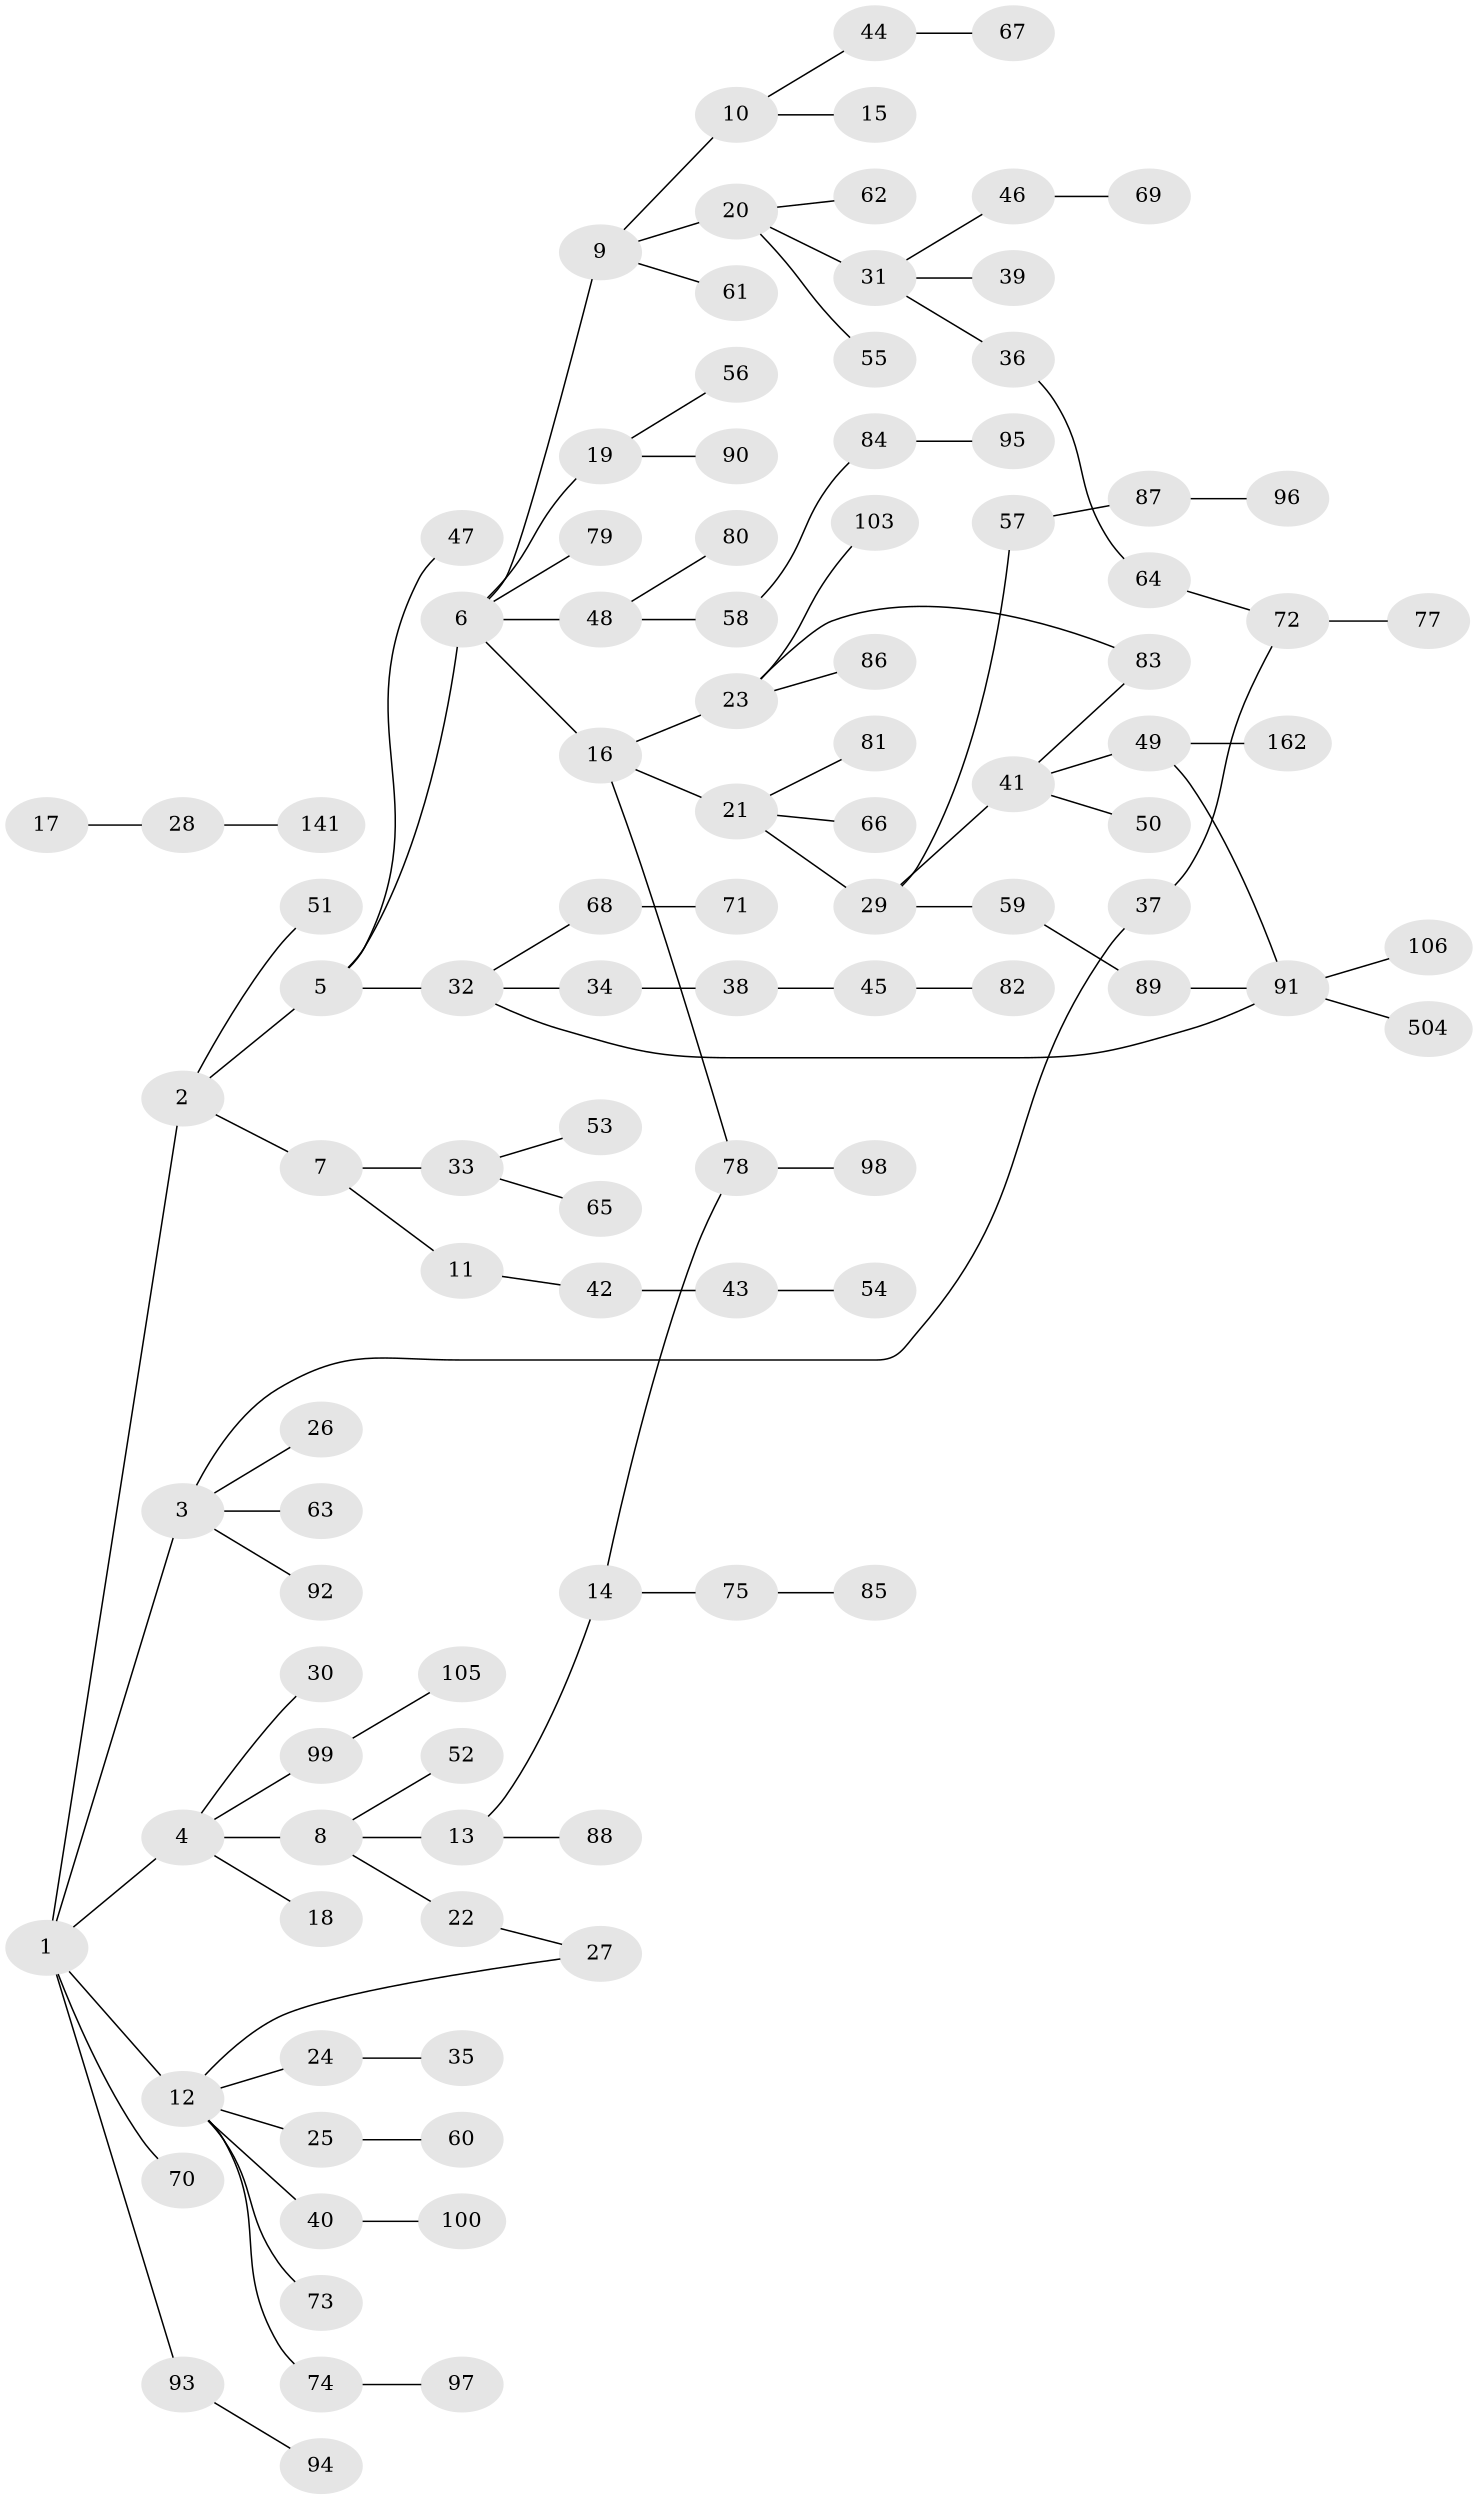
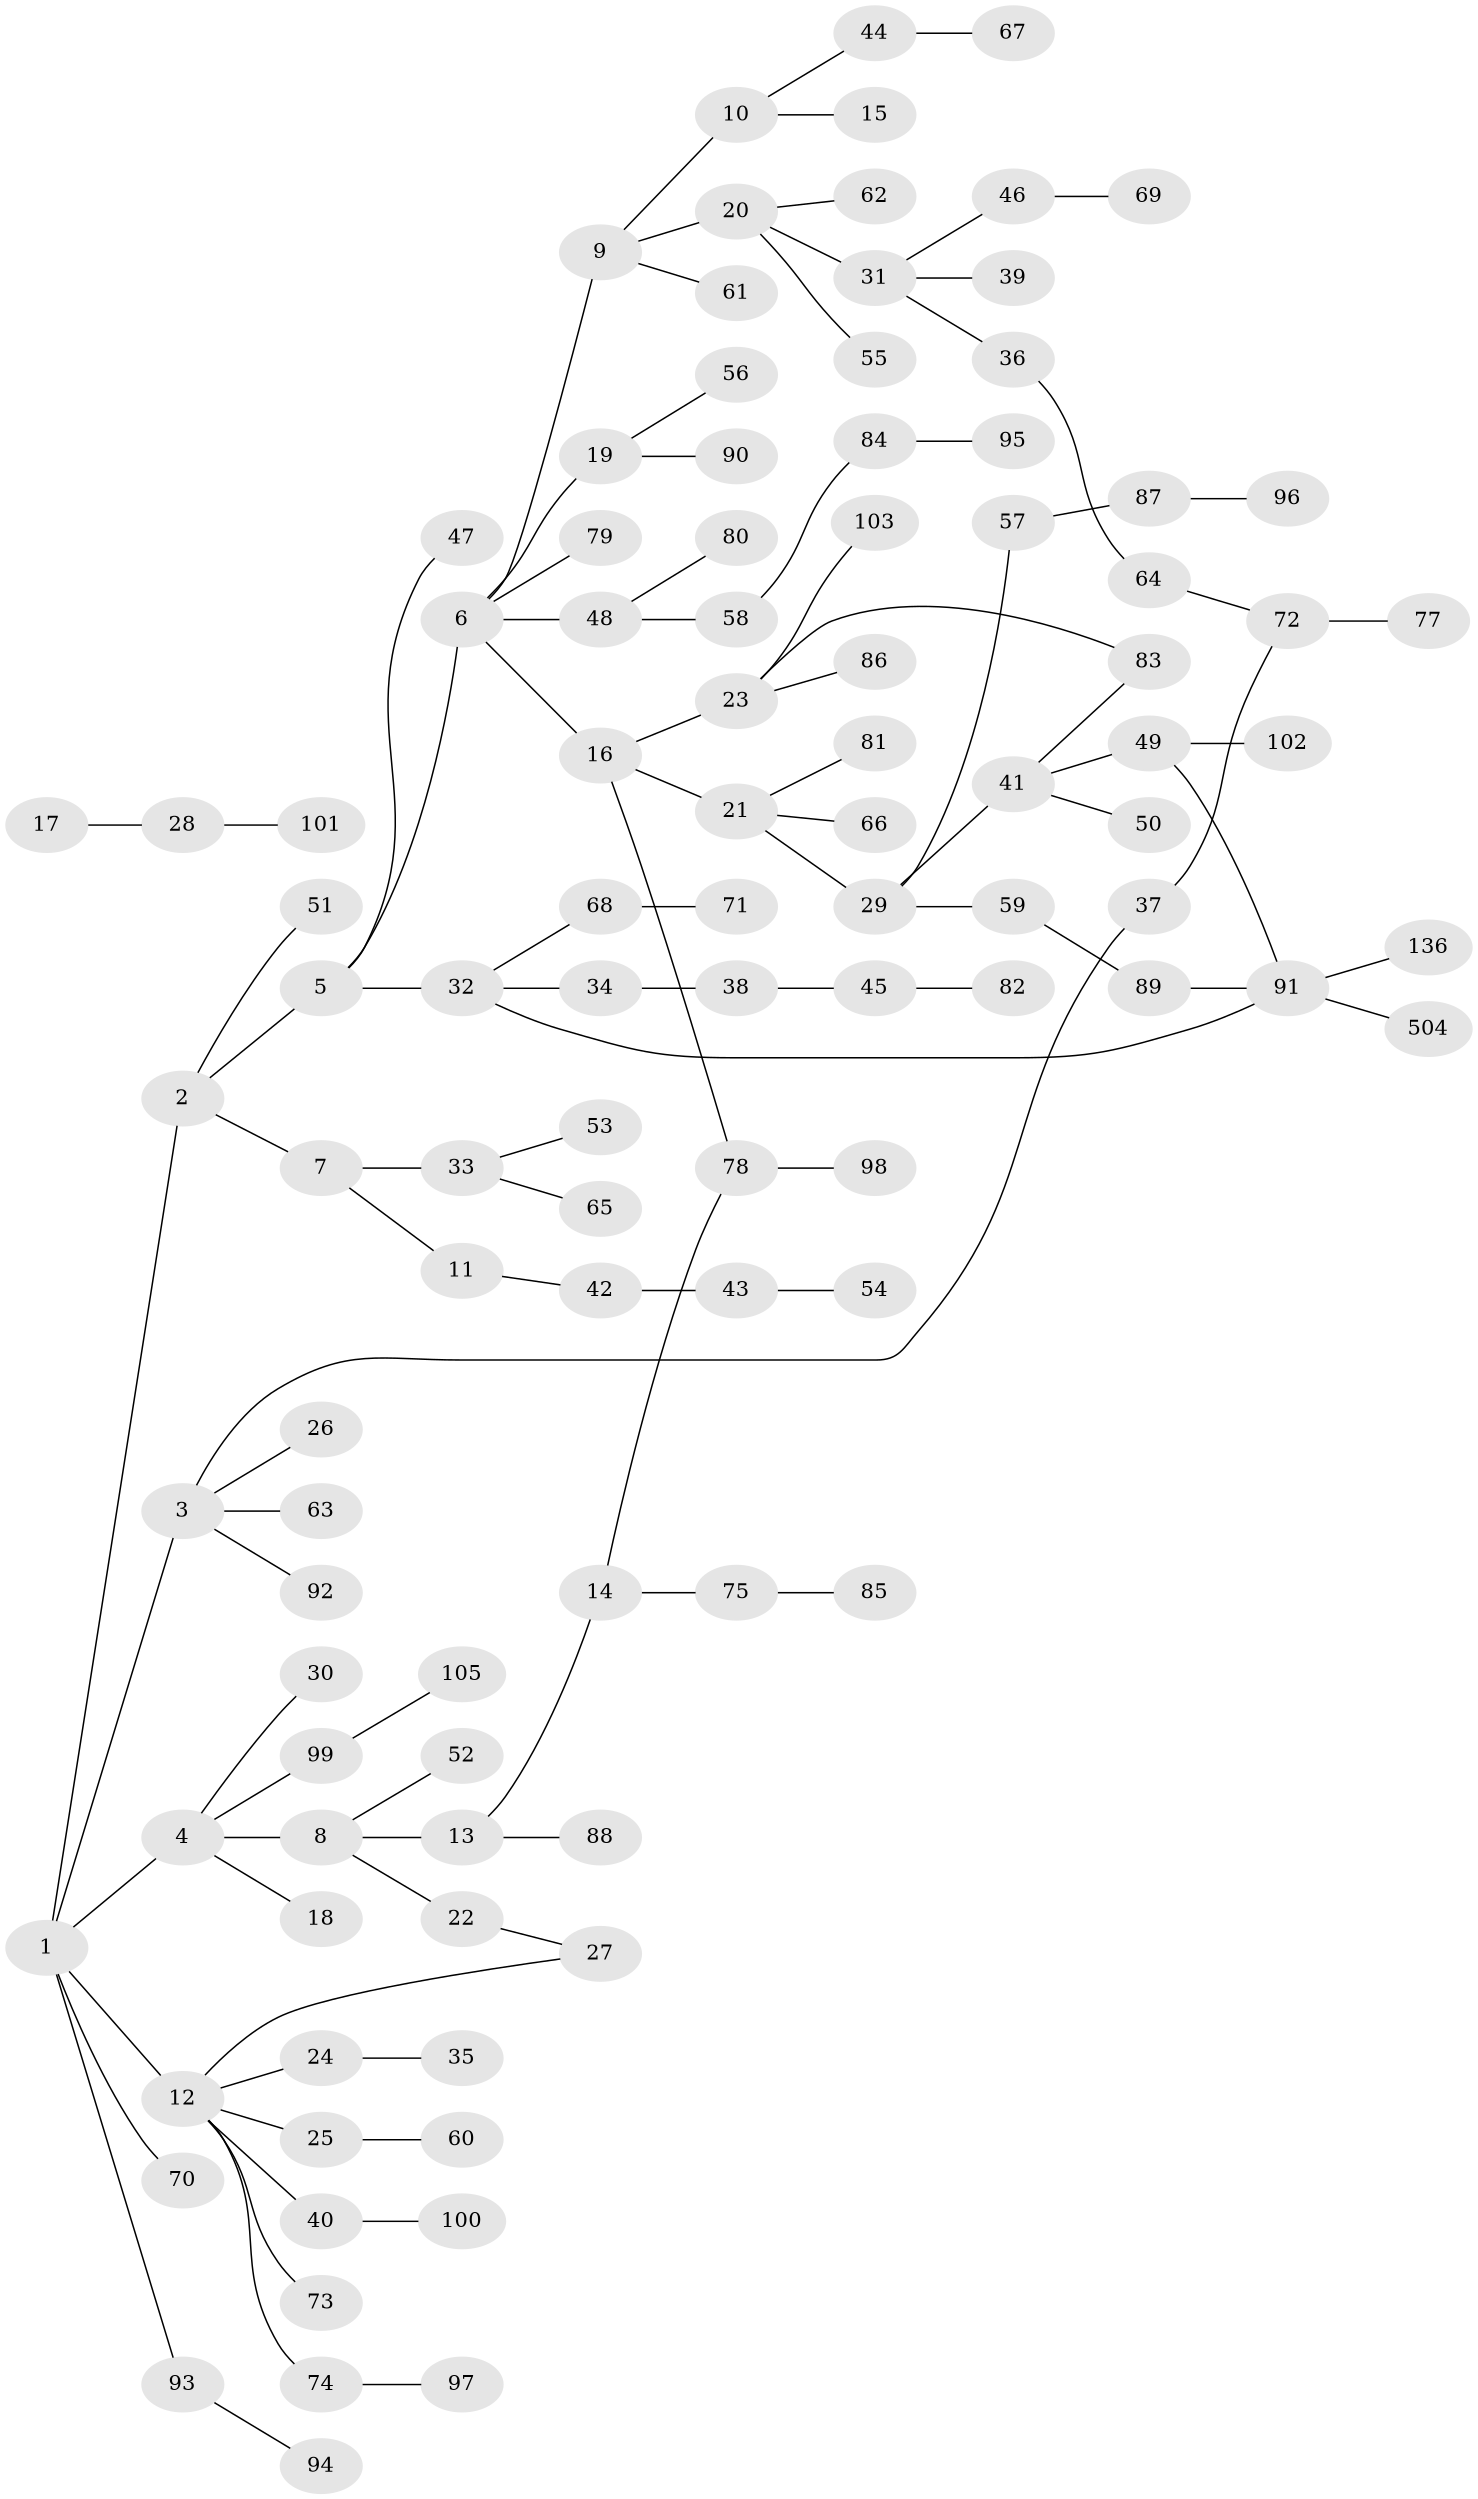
(1288, 743) -> (1288, 743)
(321, 825) -> (321, 825)
(1429, 947) -> (1429, 947)
